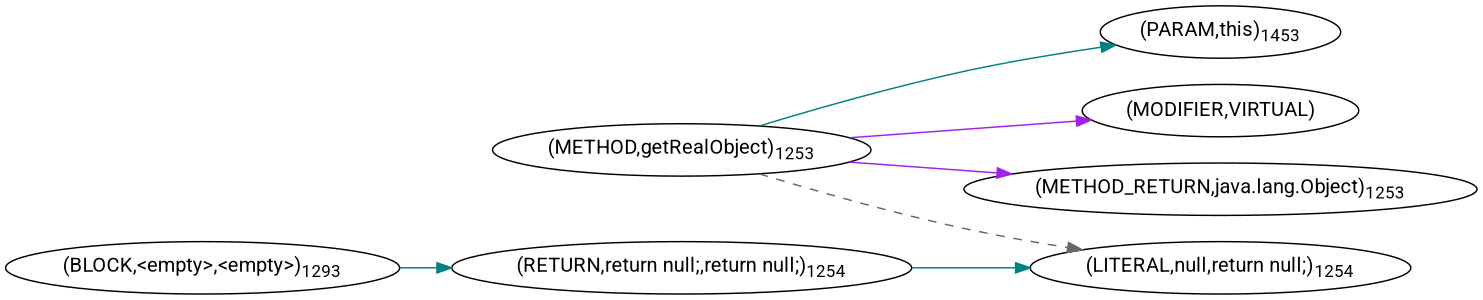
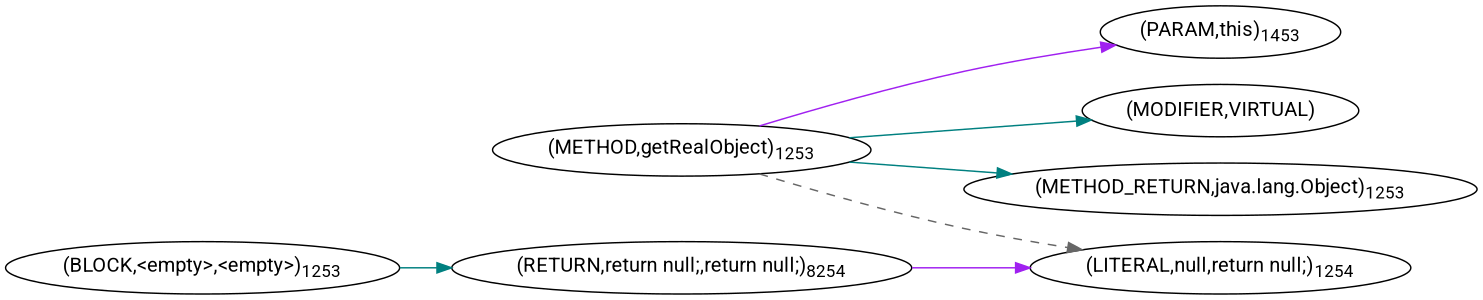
(929, 79) -> (929, 79)
(963, 129) -> (963, 129)
(923, 168) -> (923, 168)
(322, 266) -> (322, 266)
(827, 266) -> (827, 266)
(964, 268) -> (964, 268)
